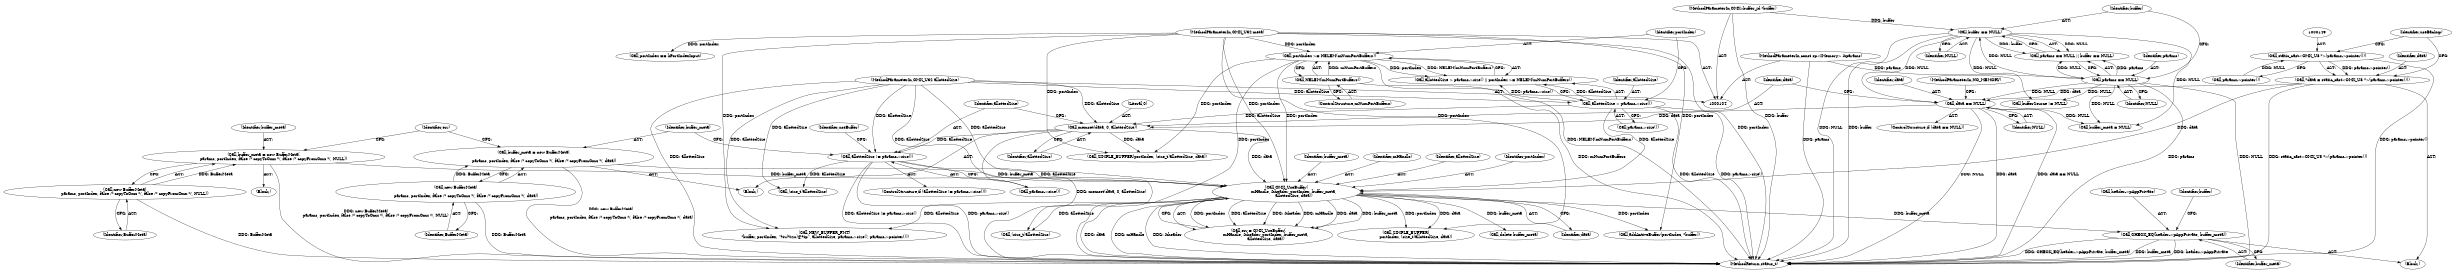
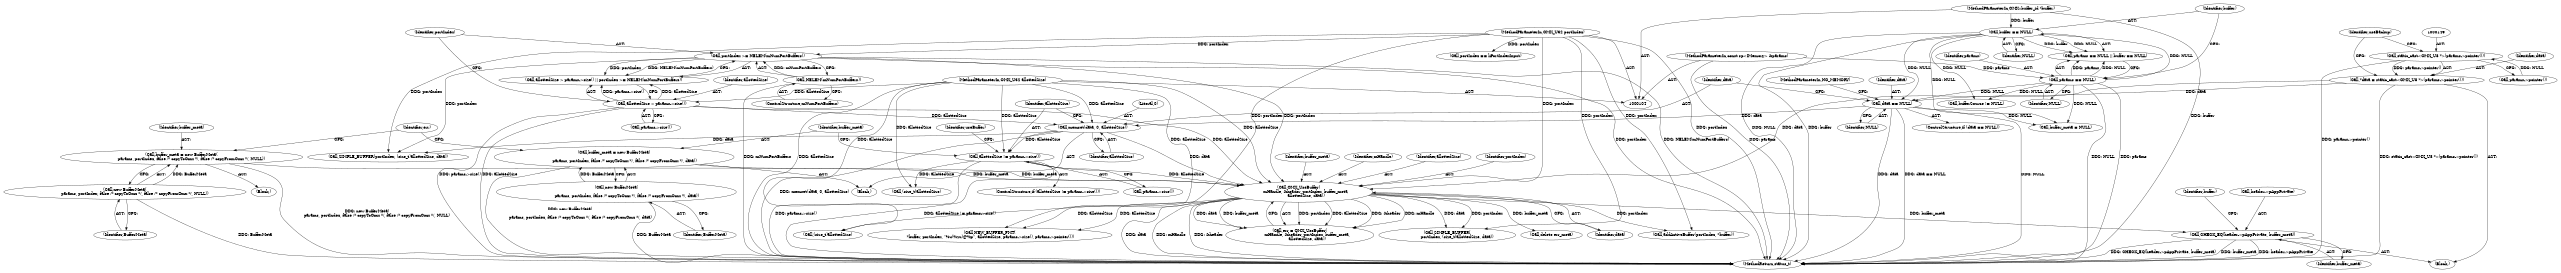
(1227, 33) -> (1543, 33)
(2025, 44) -> none
(1514, 235) -> (1552, 235)
